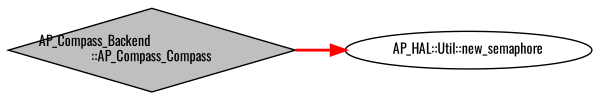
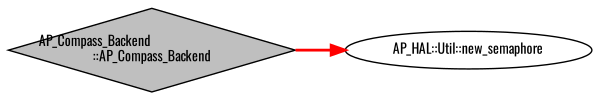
(152, 50) -> (152, 50)
